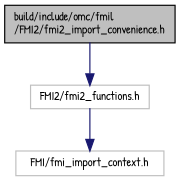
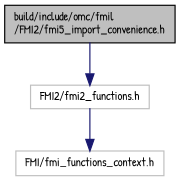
(90, 24) -> (90, 24)
(90, 163) -> (90, 163)
